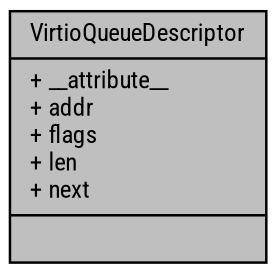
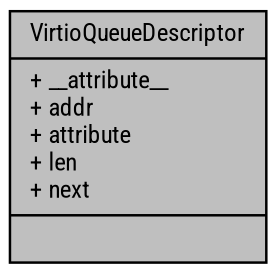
(65, 136) -> (81, 136)
